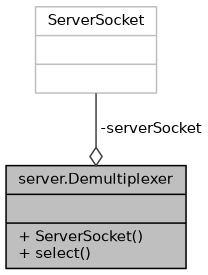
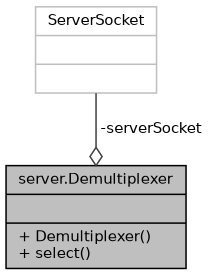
(81, 237) -> (85, 237)
